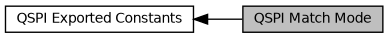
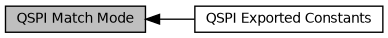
(225, 19) -> (177, 19)
